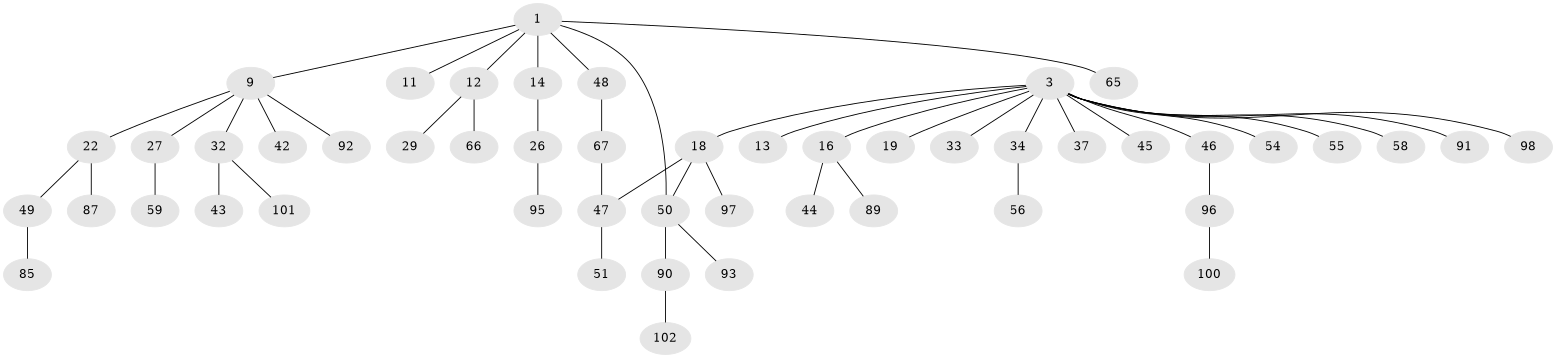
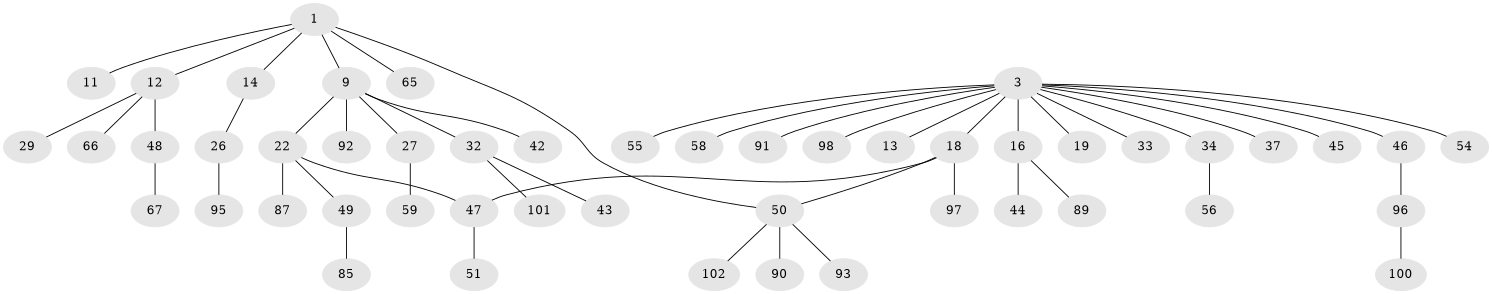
(570, 51) -> (155, 115)
(602, 179) -> (378, 179)
(665, 307) -> (747, 243)
